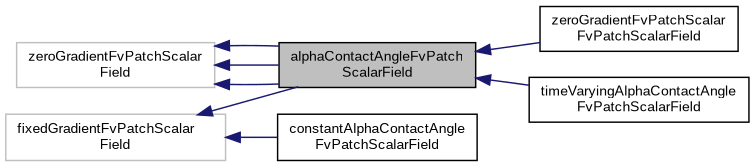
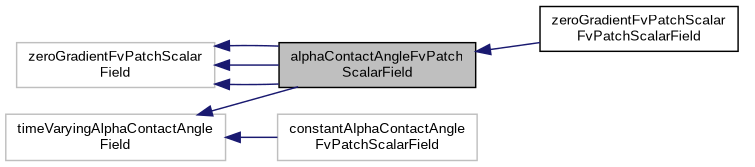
(639, 100) -> none
(116, 137) -> (116, 137)
(377, 137) -> (377, 137)
